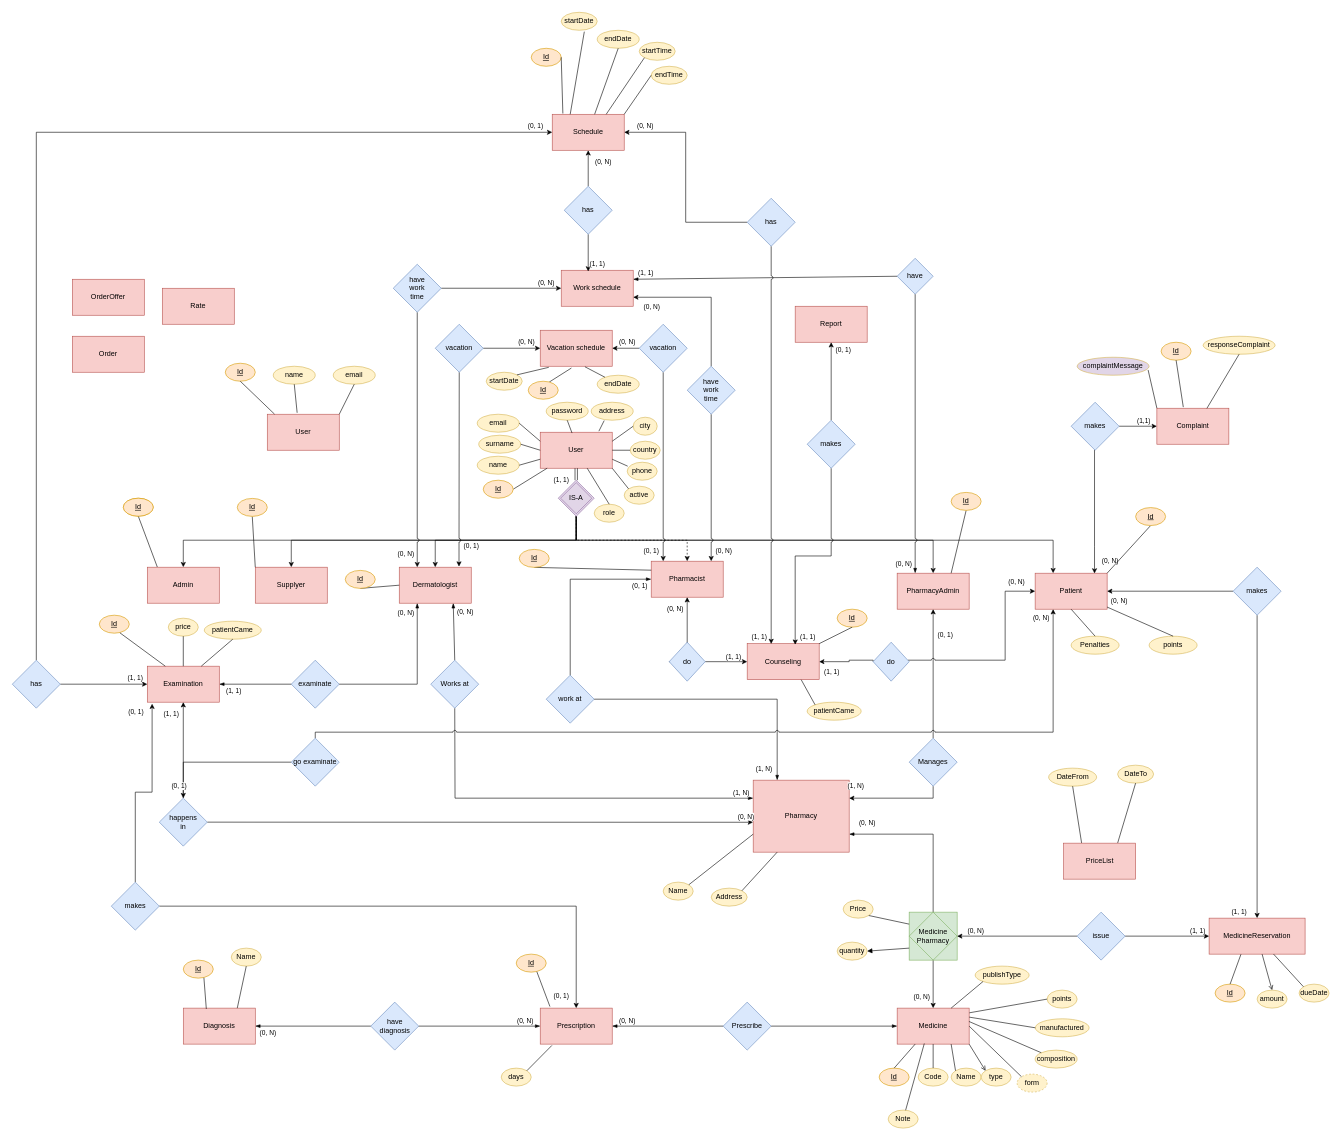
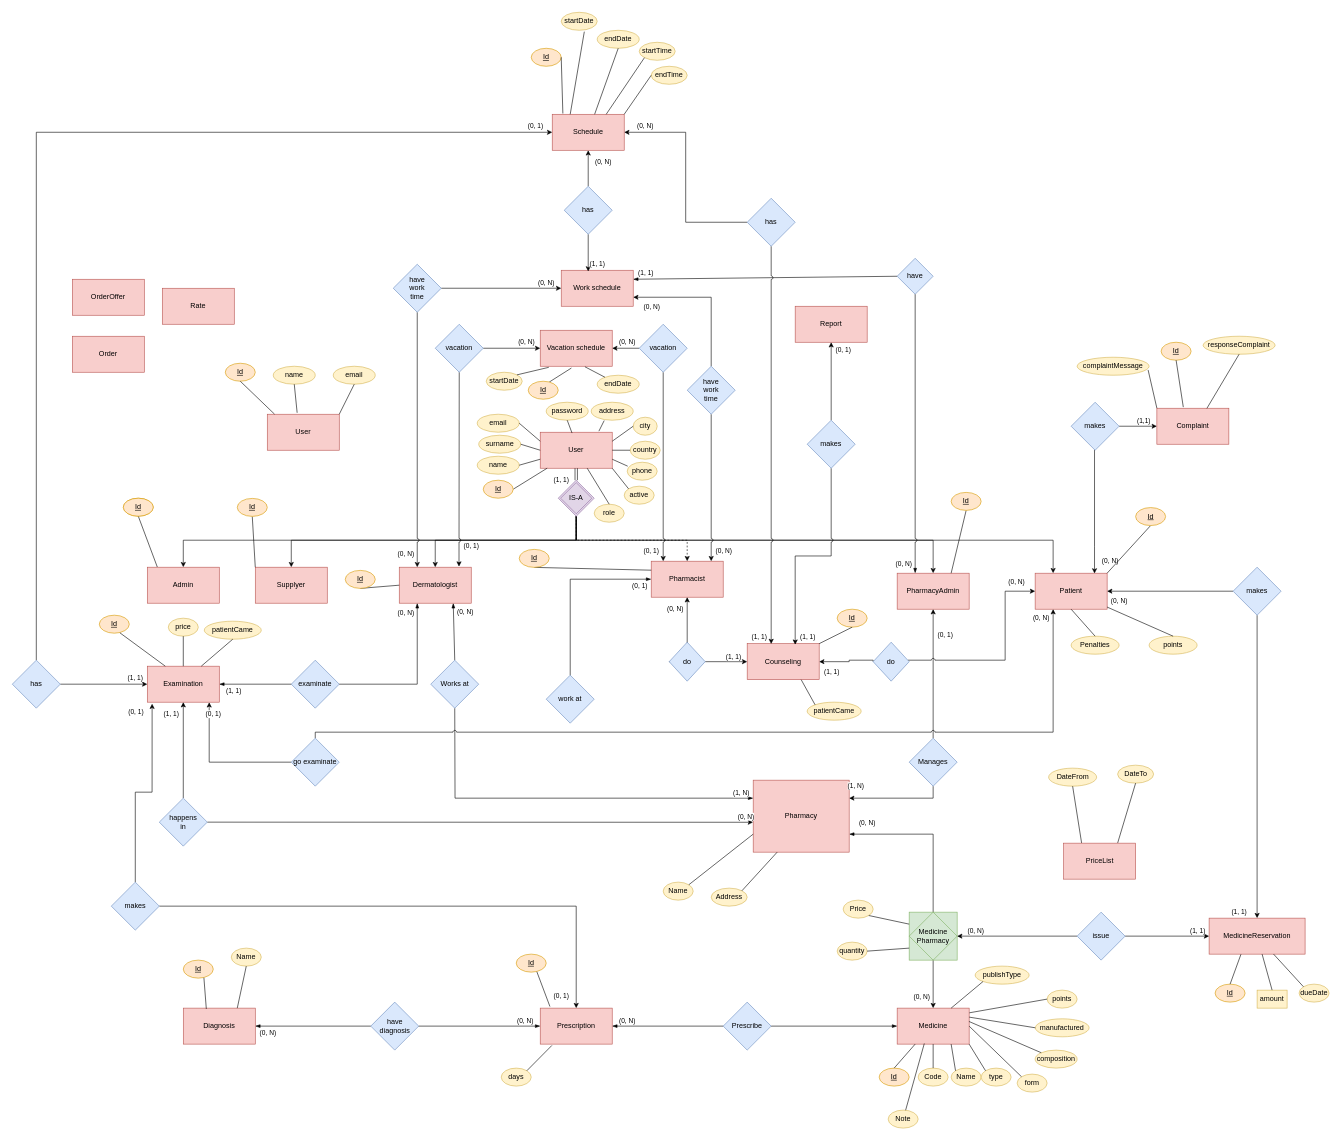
(1113, 366) -> (1113, 366)
(198, 762) -> (209, 712)
(777, 774) -> none
(873, 951) -> (871, 951)
(1271, 986) -> (1271, 986)
(1272, 999) -> (1272, 999)
(983, 1067) -> (984, 1067)
(1032, 1083) -> (1032, 1083)
